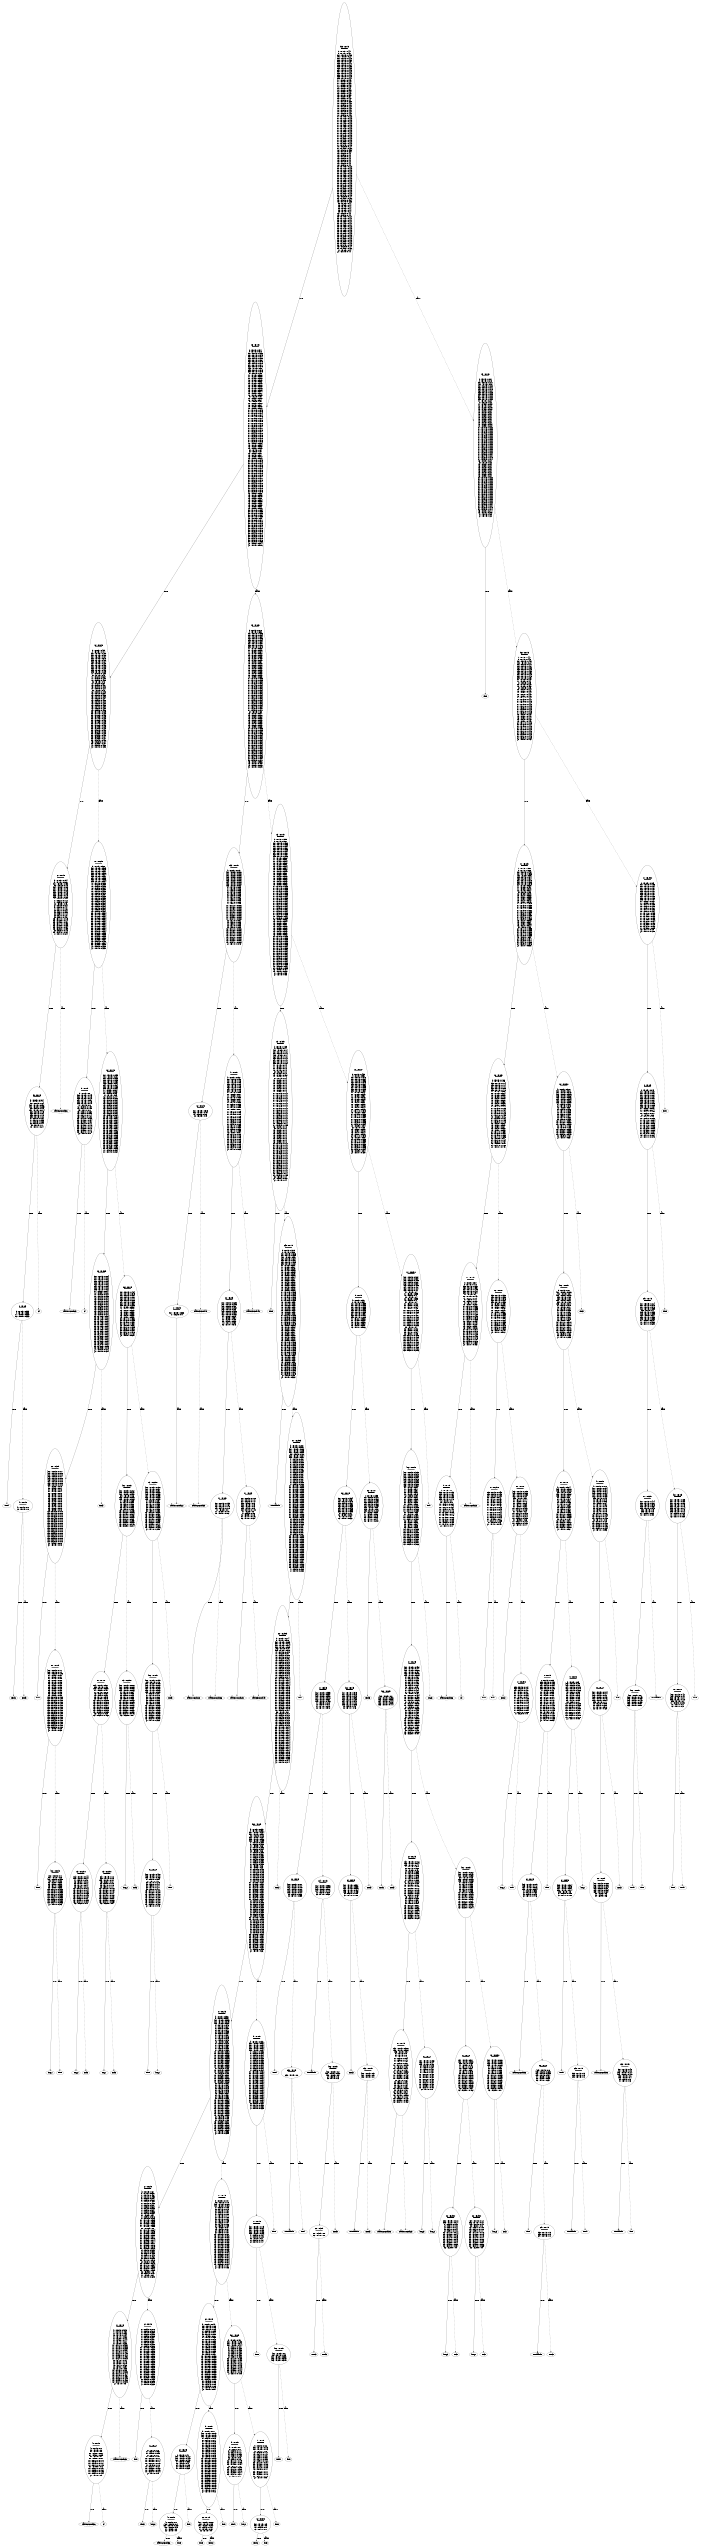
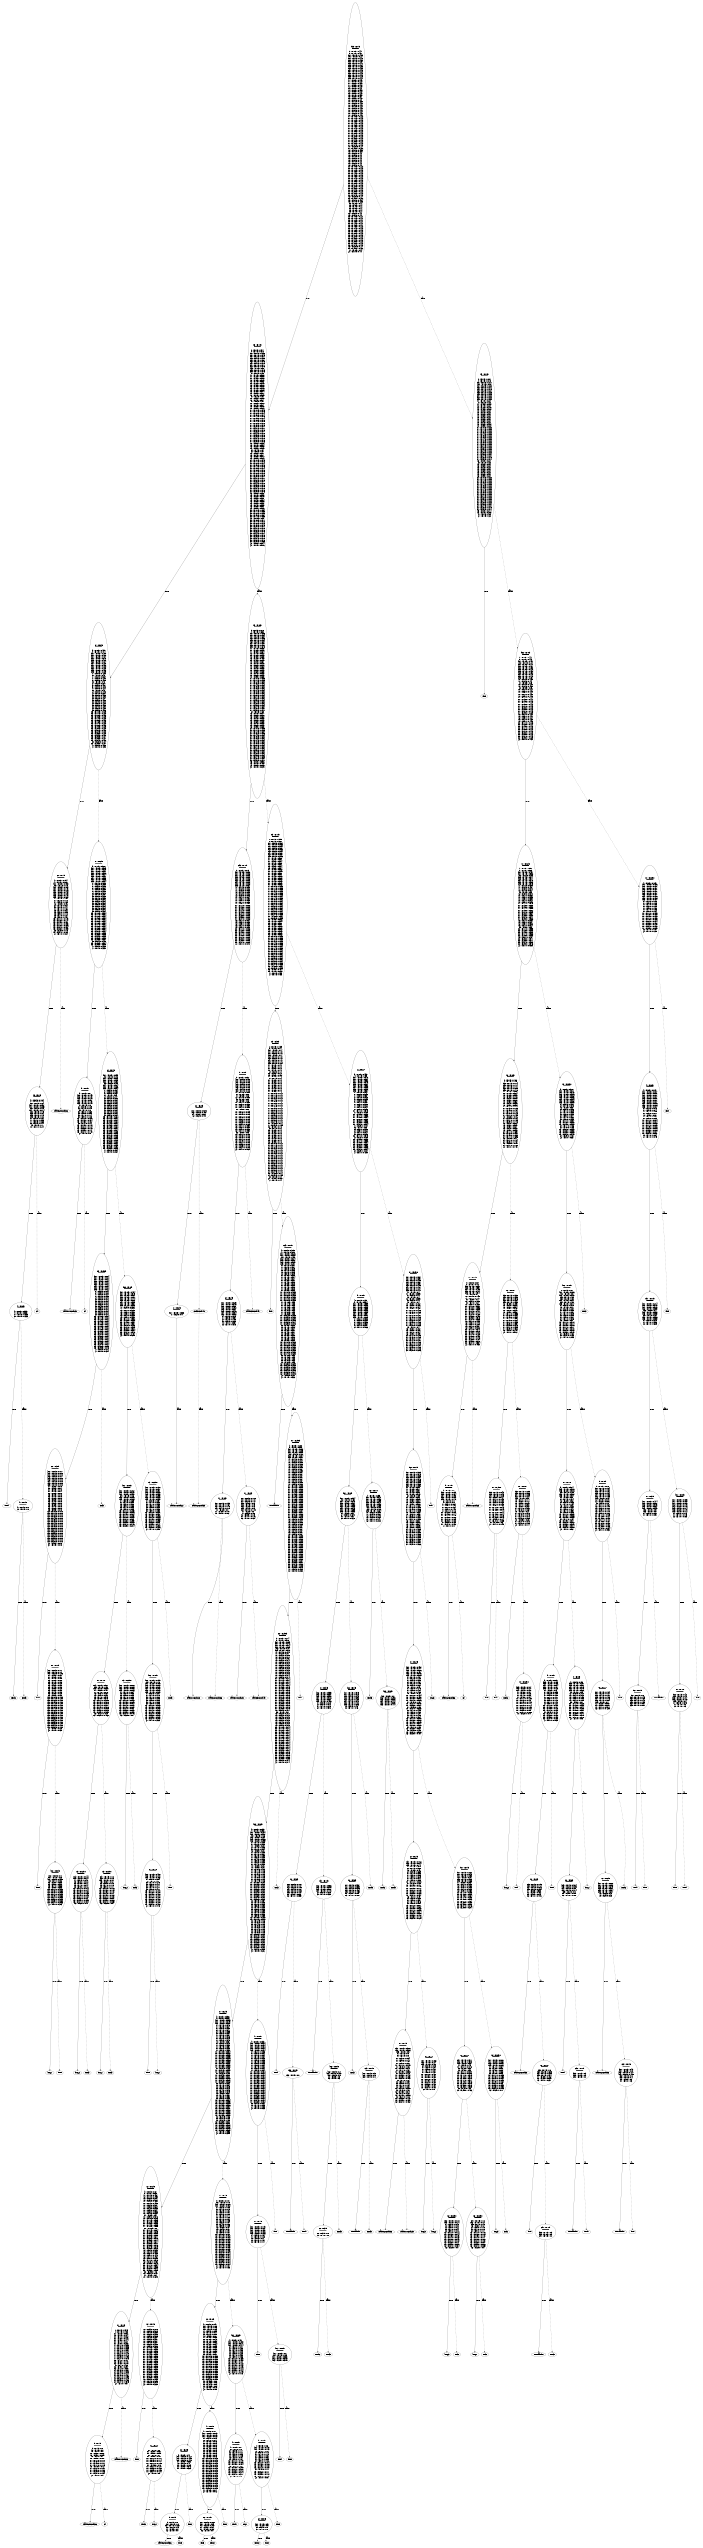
(200, 1311) -> (199, 1311)
